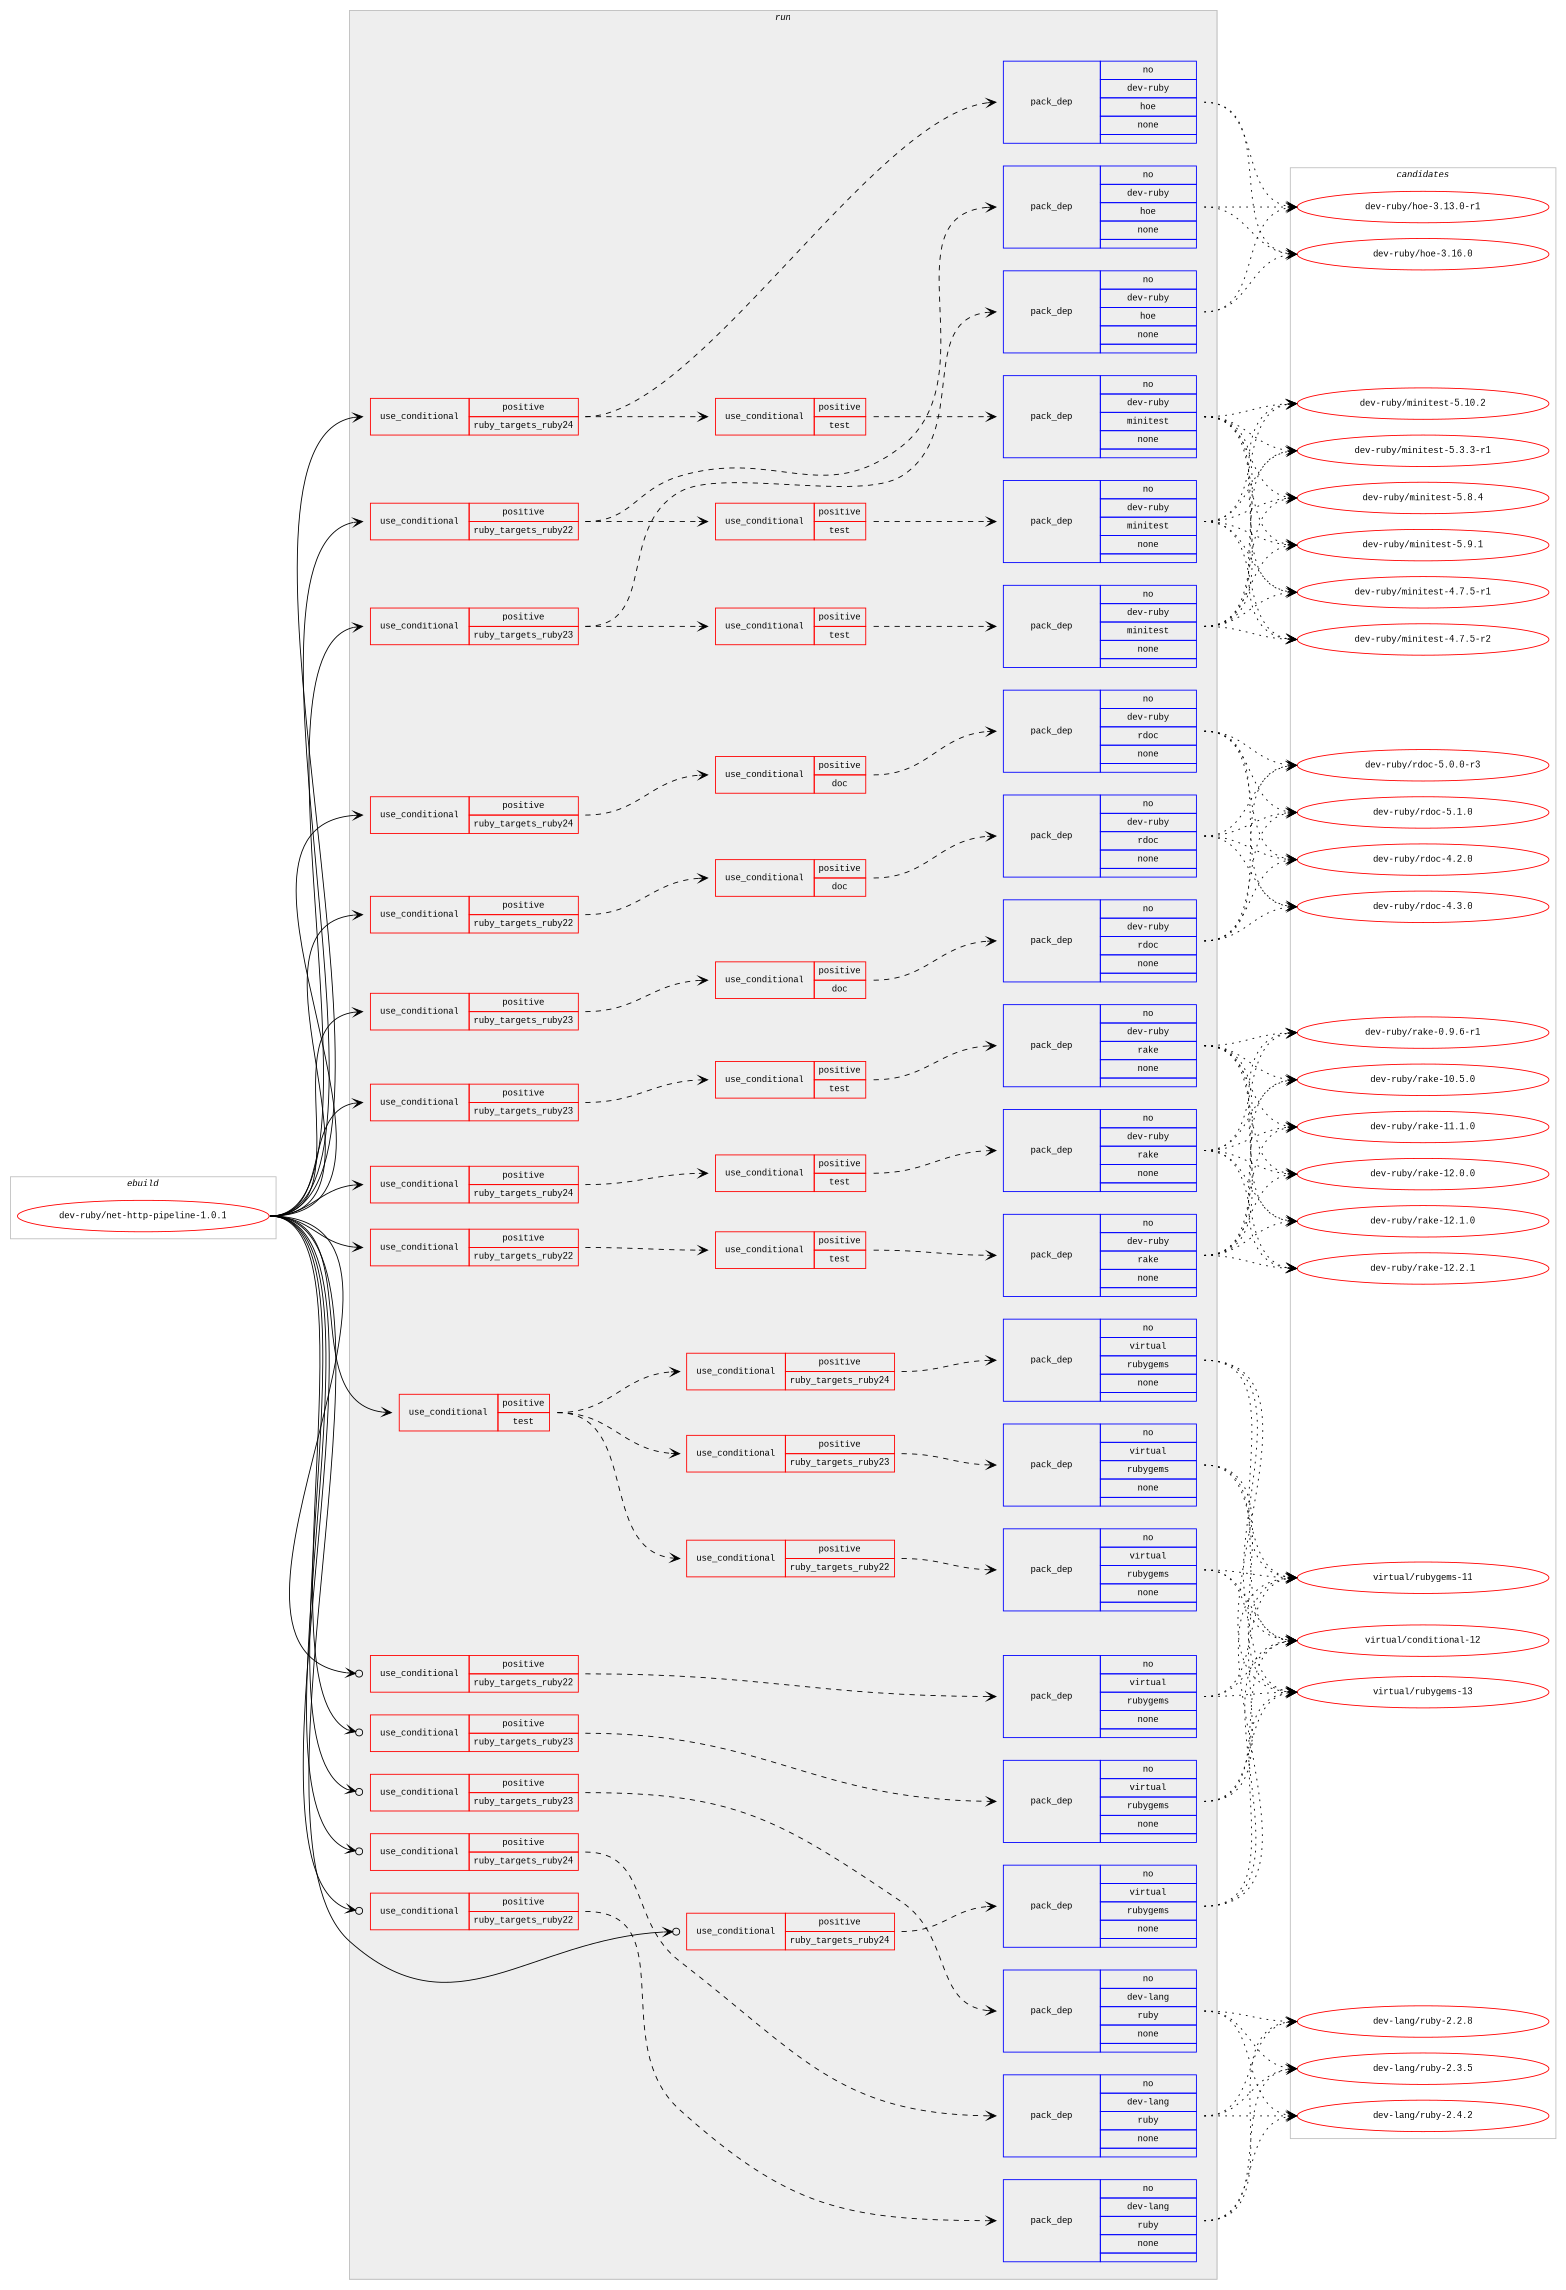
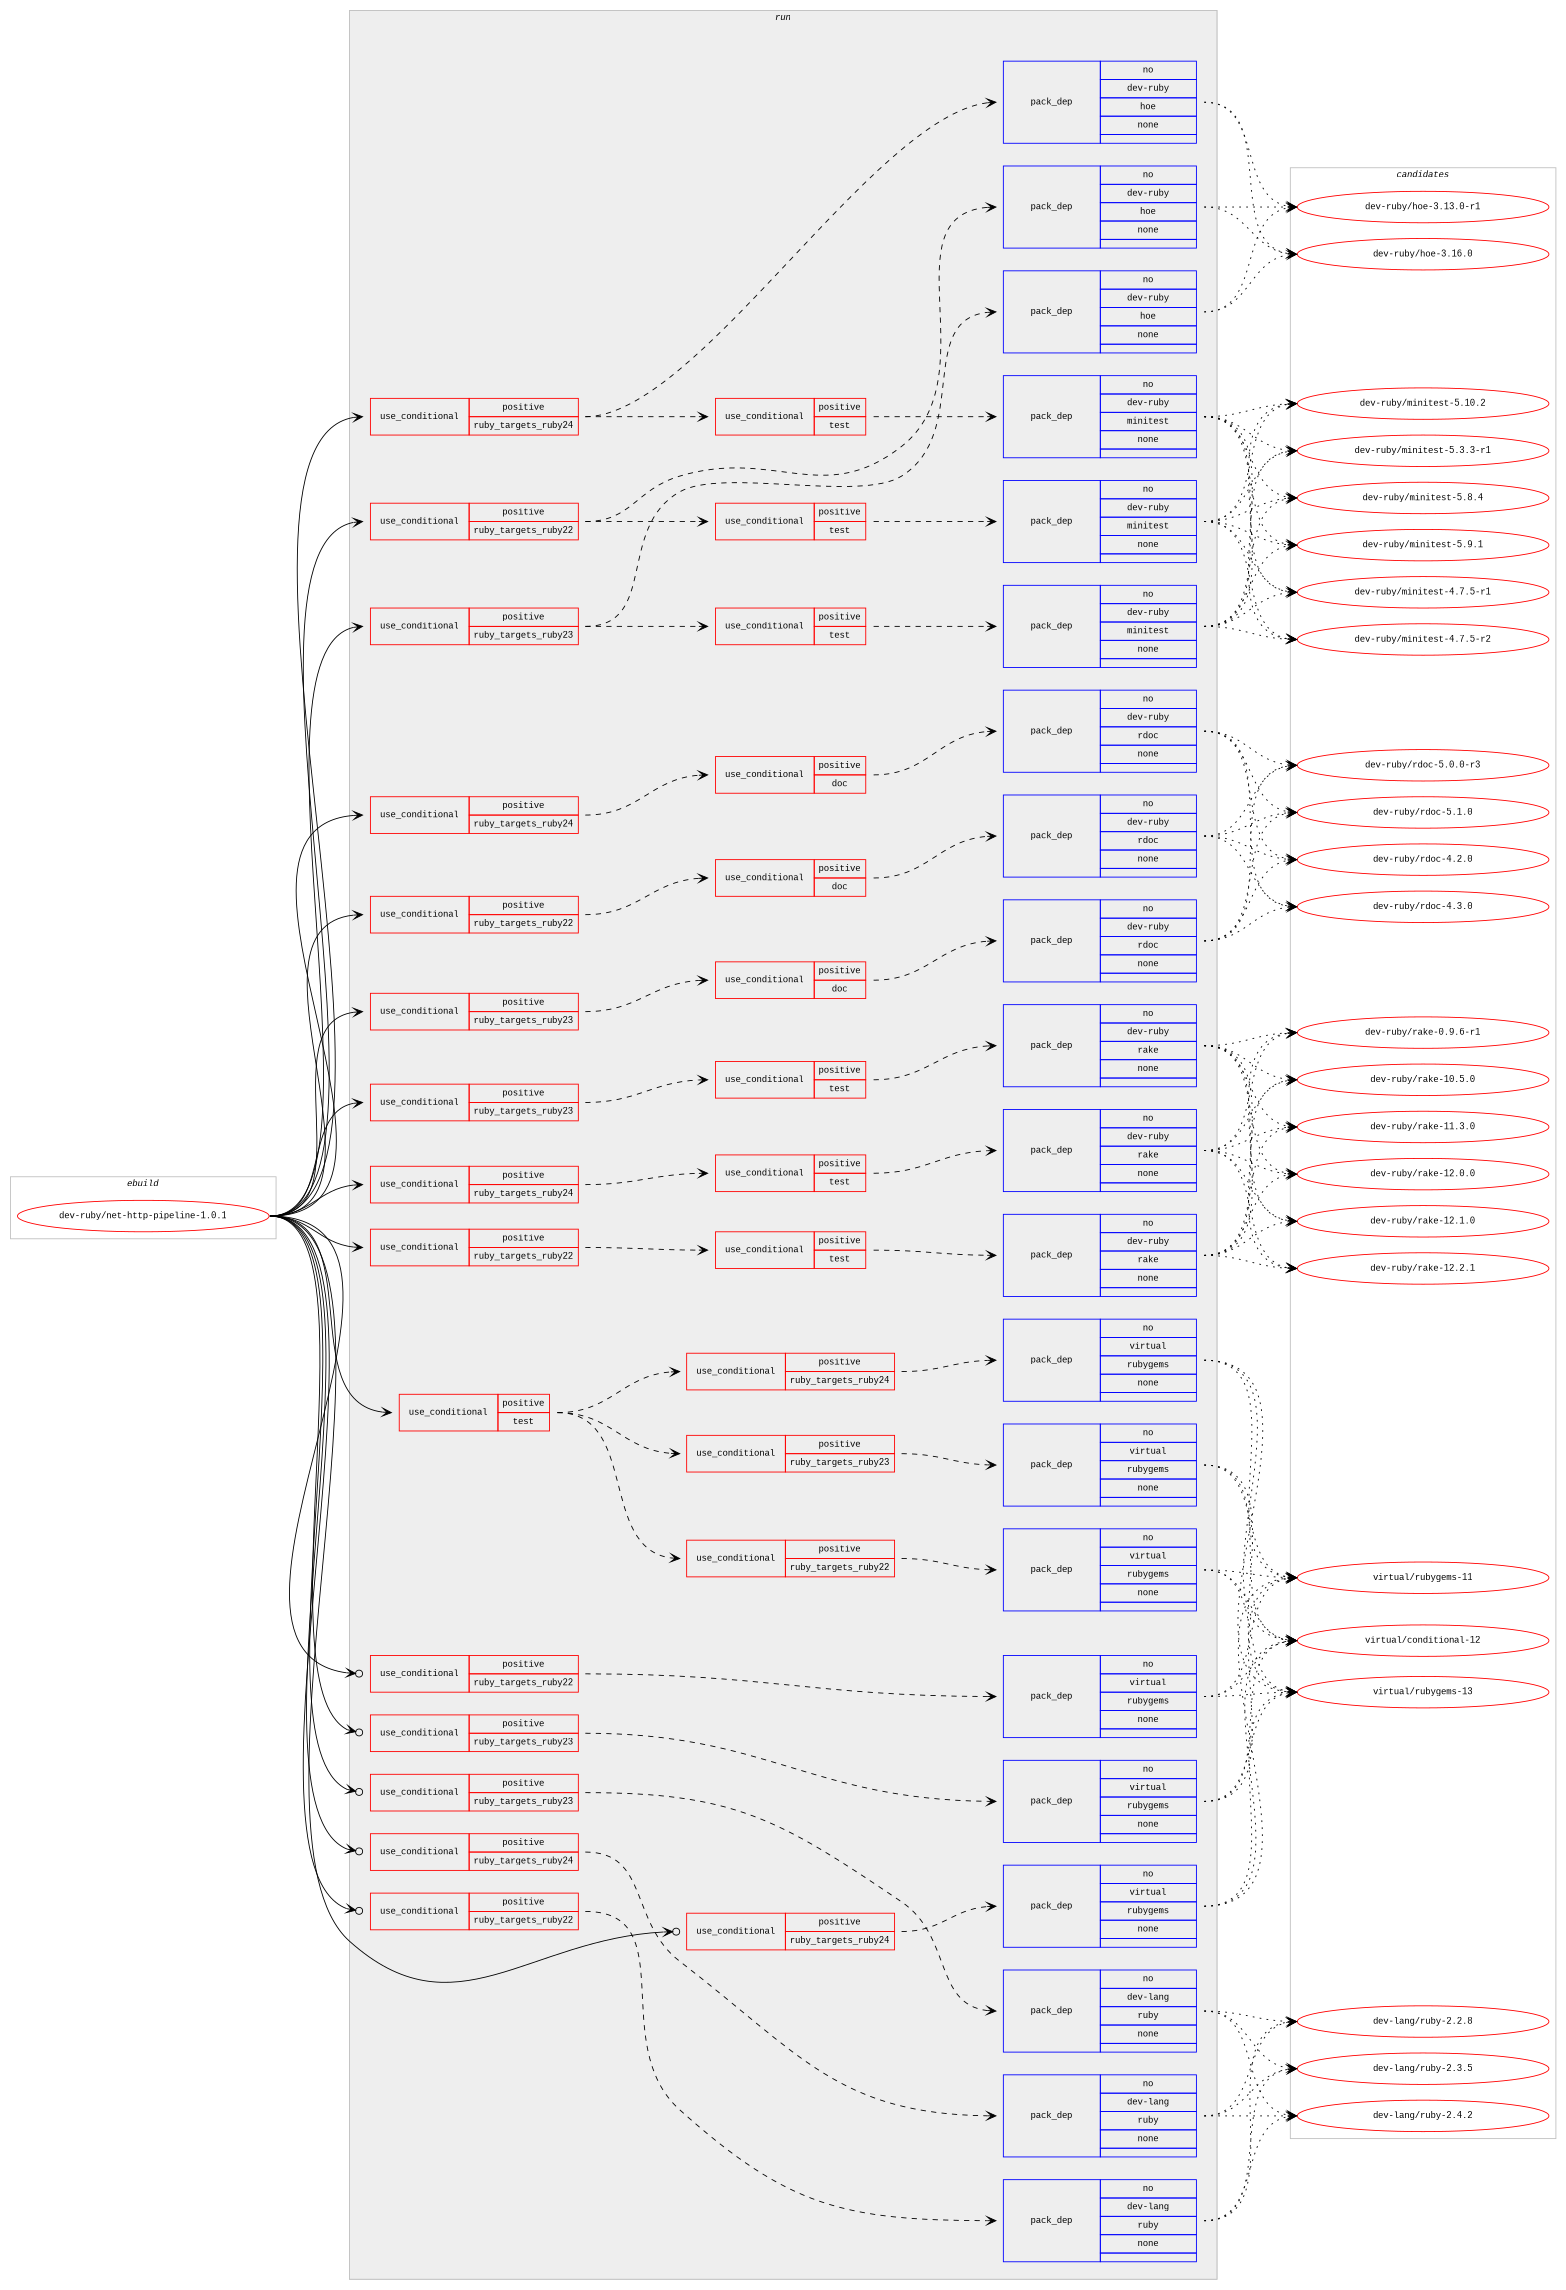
(1423, 1127) -> (1423, 1127)
